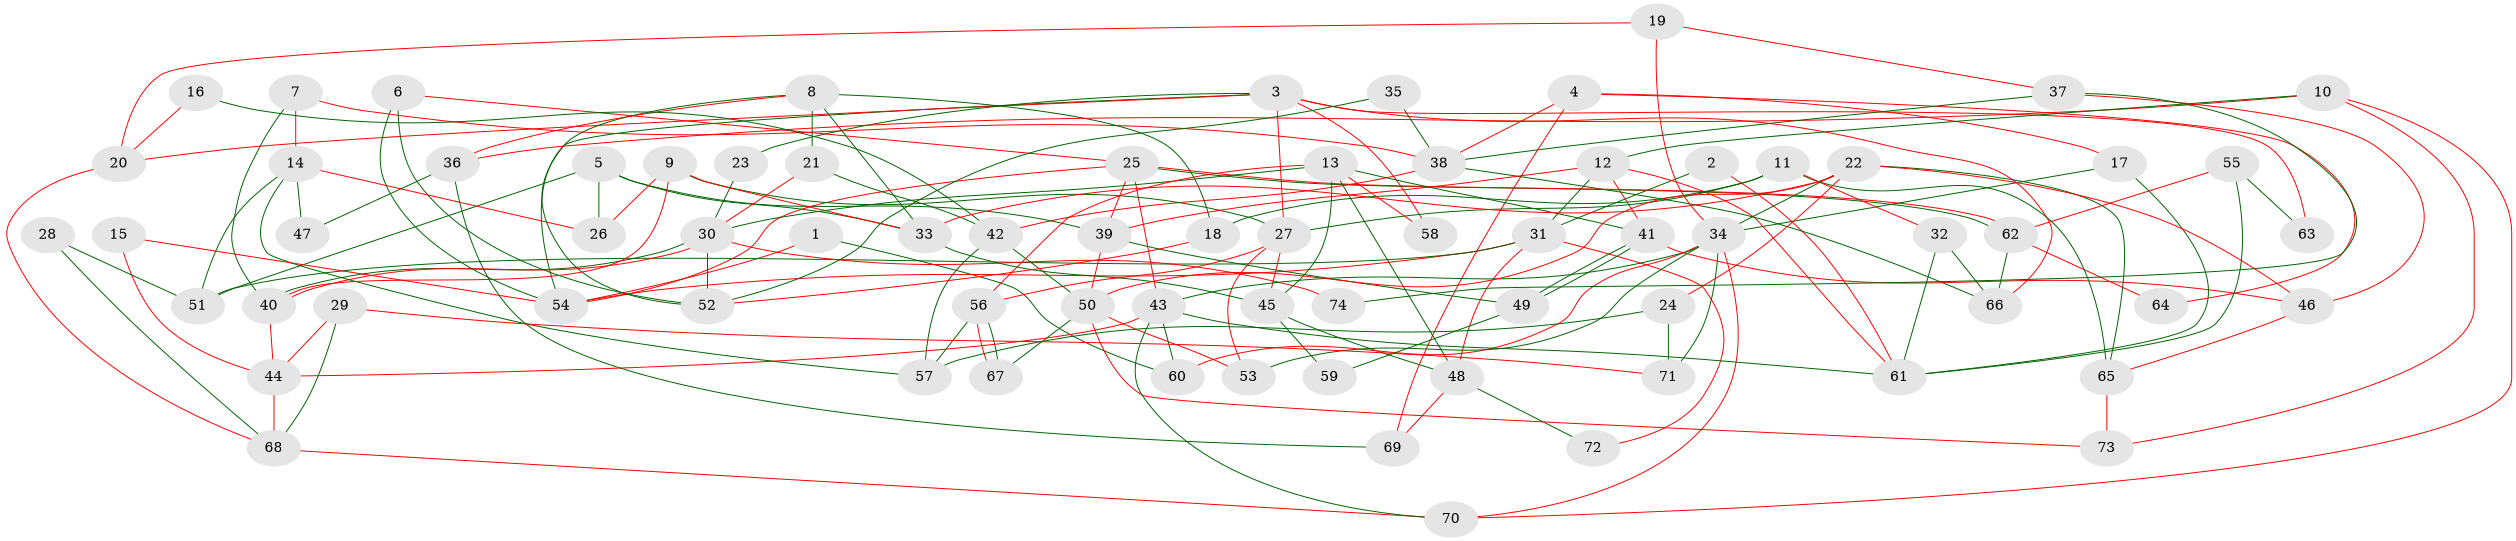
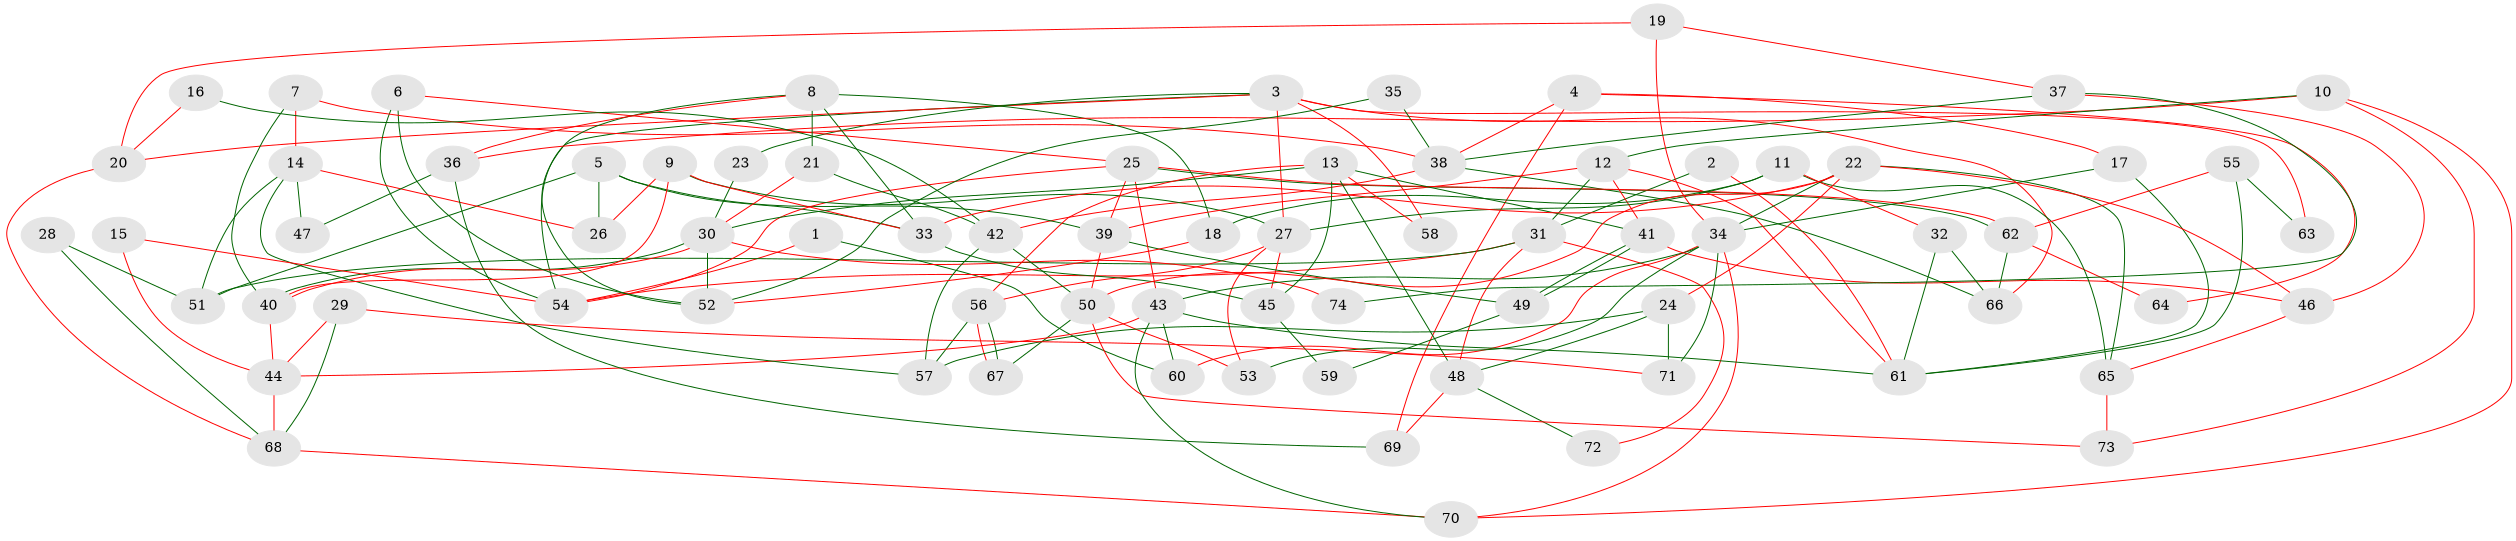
(1360, 345) -> (1565, 345)
